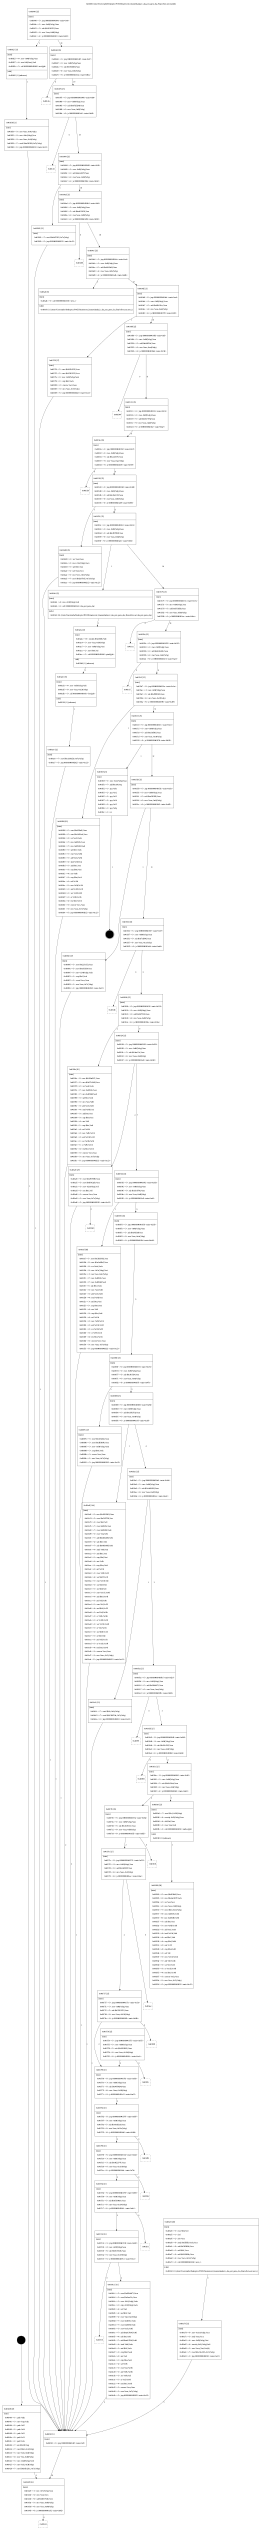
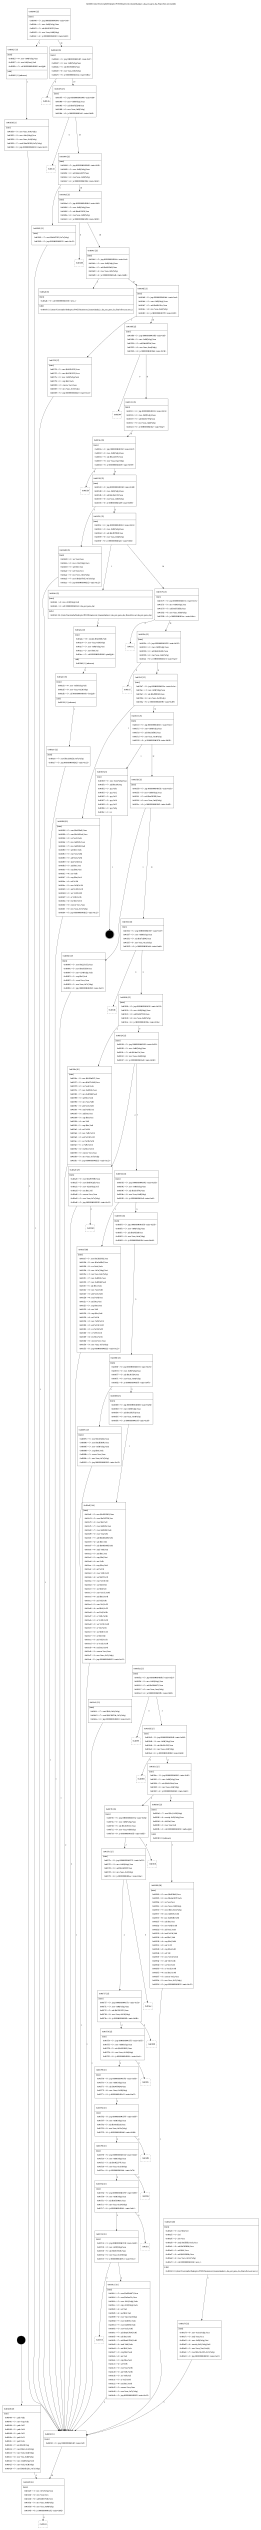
(149, 1484) -> none
(94, 2043) -> (121, 2025)
none -> (160, 2232)
